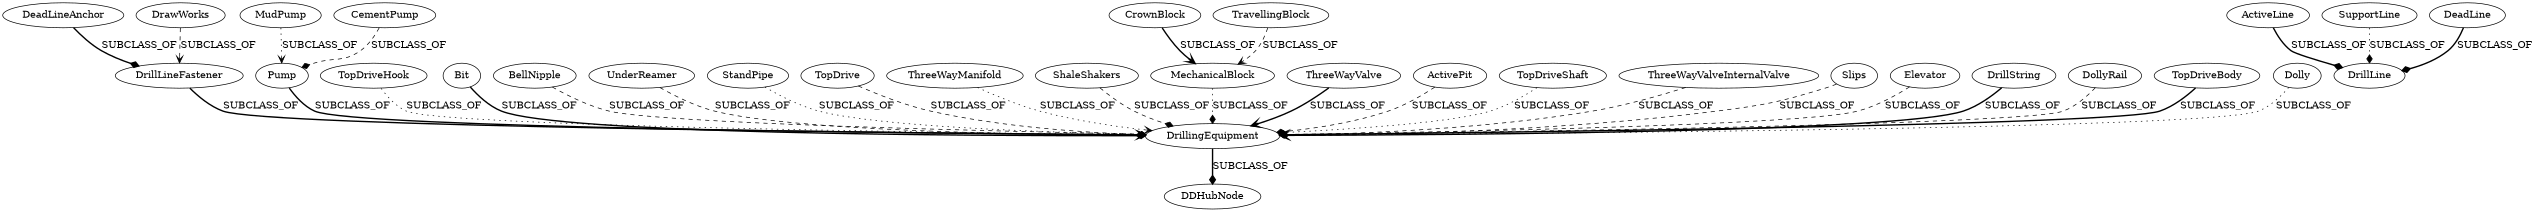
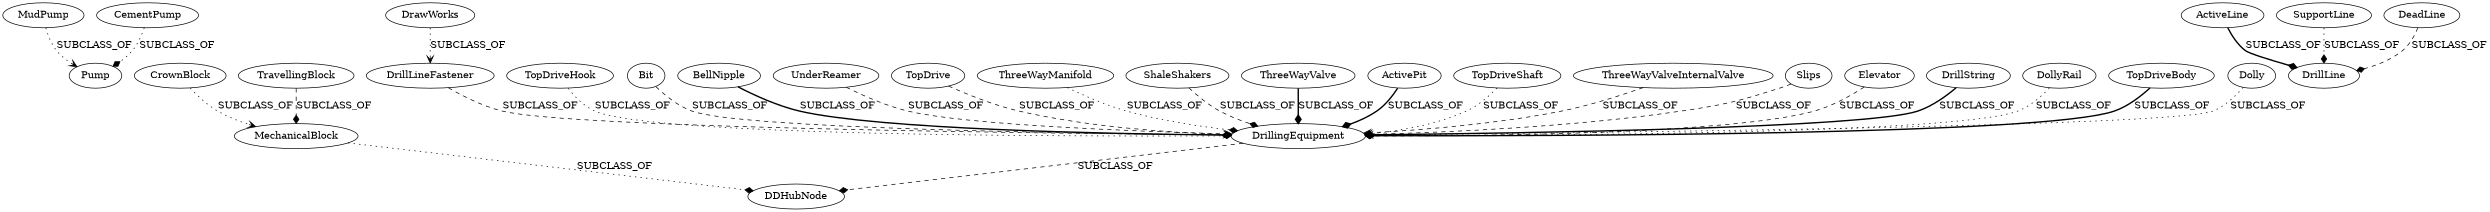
(63, 15) -> none
(180, 42) -> (430, 42)
(1175, 45) -> (217, 111)
(1259, 47) -> (296, 102)
(2442, 55) -> (2397, 55)
(350, 56) -> (135, 47)
(748, 76) -> none
(1213, 102) -> (546, 166)
(1295, 109) -> (1298, 102)
(1059, 116) -> (1146, 116)
(1363, 118) -> (1378, 110)
(754, 123) -> (904, 124)
(1415, 123) -> (1439, 121)
(1489, 124) -> (1509, 120)
(1696, 128) -> (1716, 132)
(1745, 128) -> (1766, 133)
(659, 129) -> (833, 129)
(755, 129) -> (890, 133)
(709, 130) -> none
(1648, 131) -> (1772, 125)
(799, 133) -> (806, 124)
(1213, 162) -> (1045, 167)
